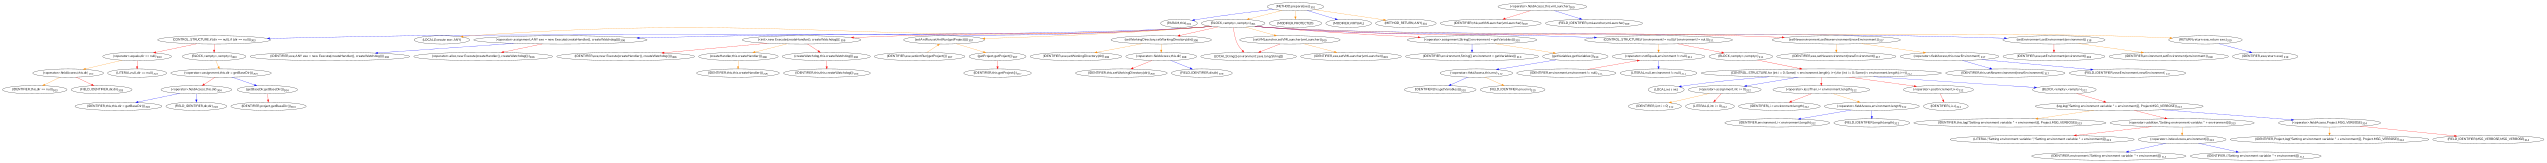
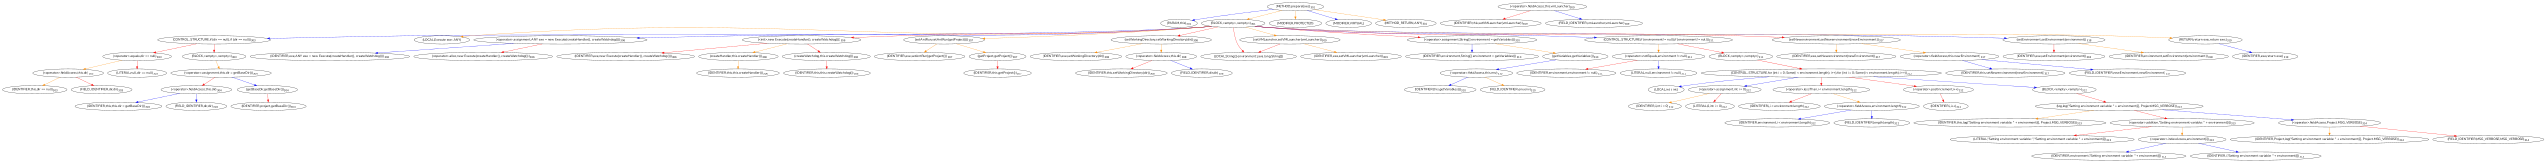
(932, 49) -> (931, 47)
(1612, 65) -> (1613, 64)
